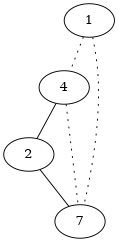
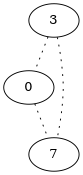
(89, 20) -> (54, 20)
(64, 87) -> (29, 87)
(29, 154) -> none
